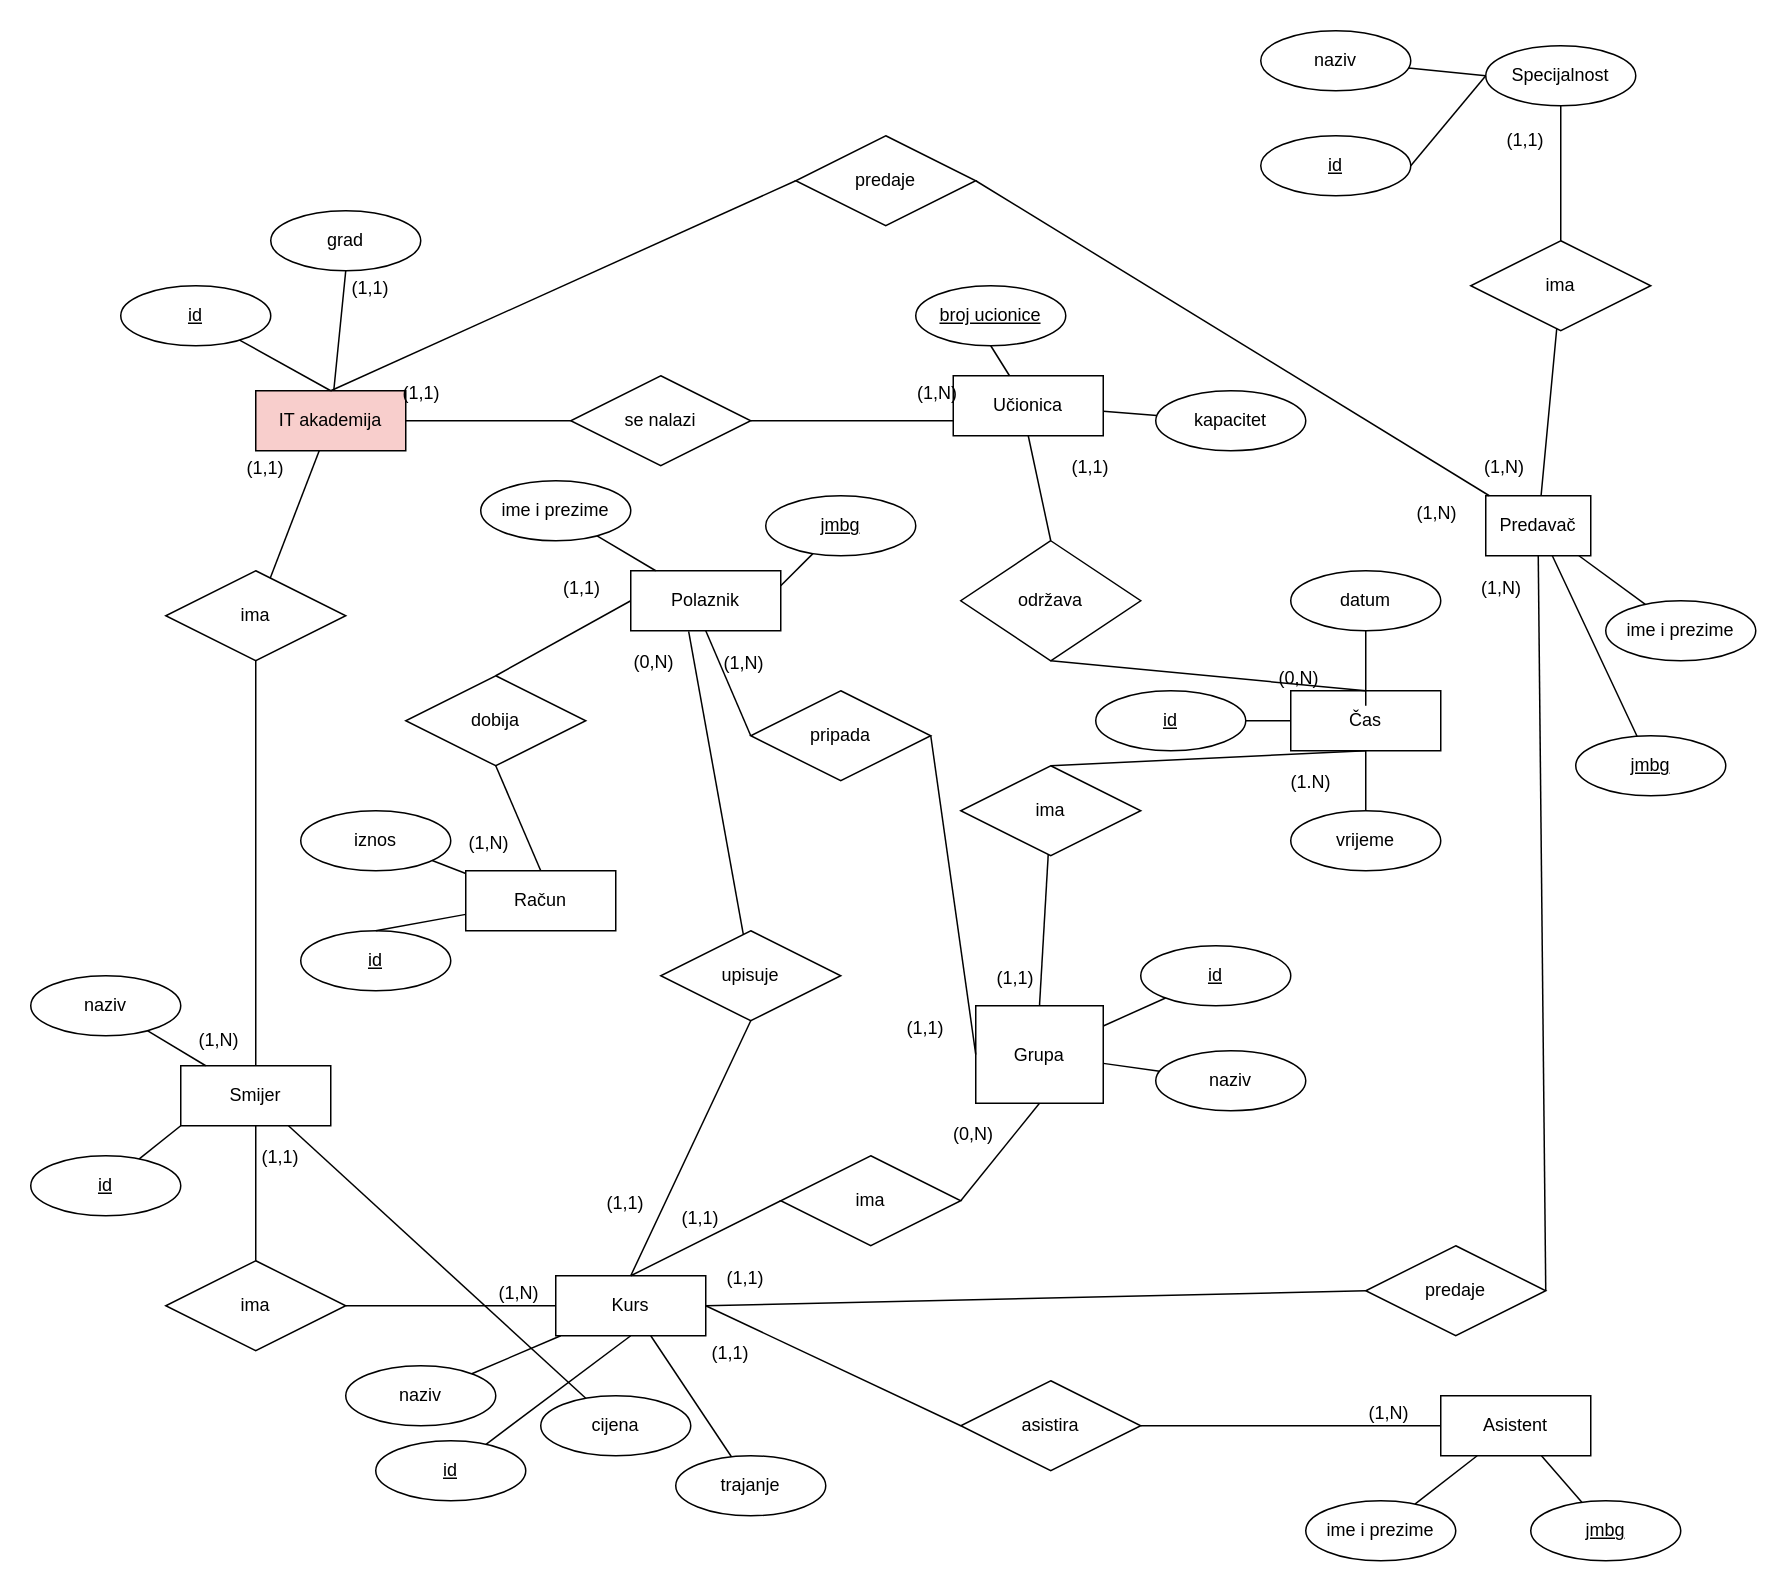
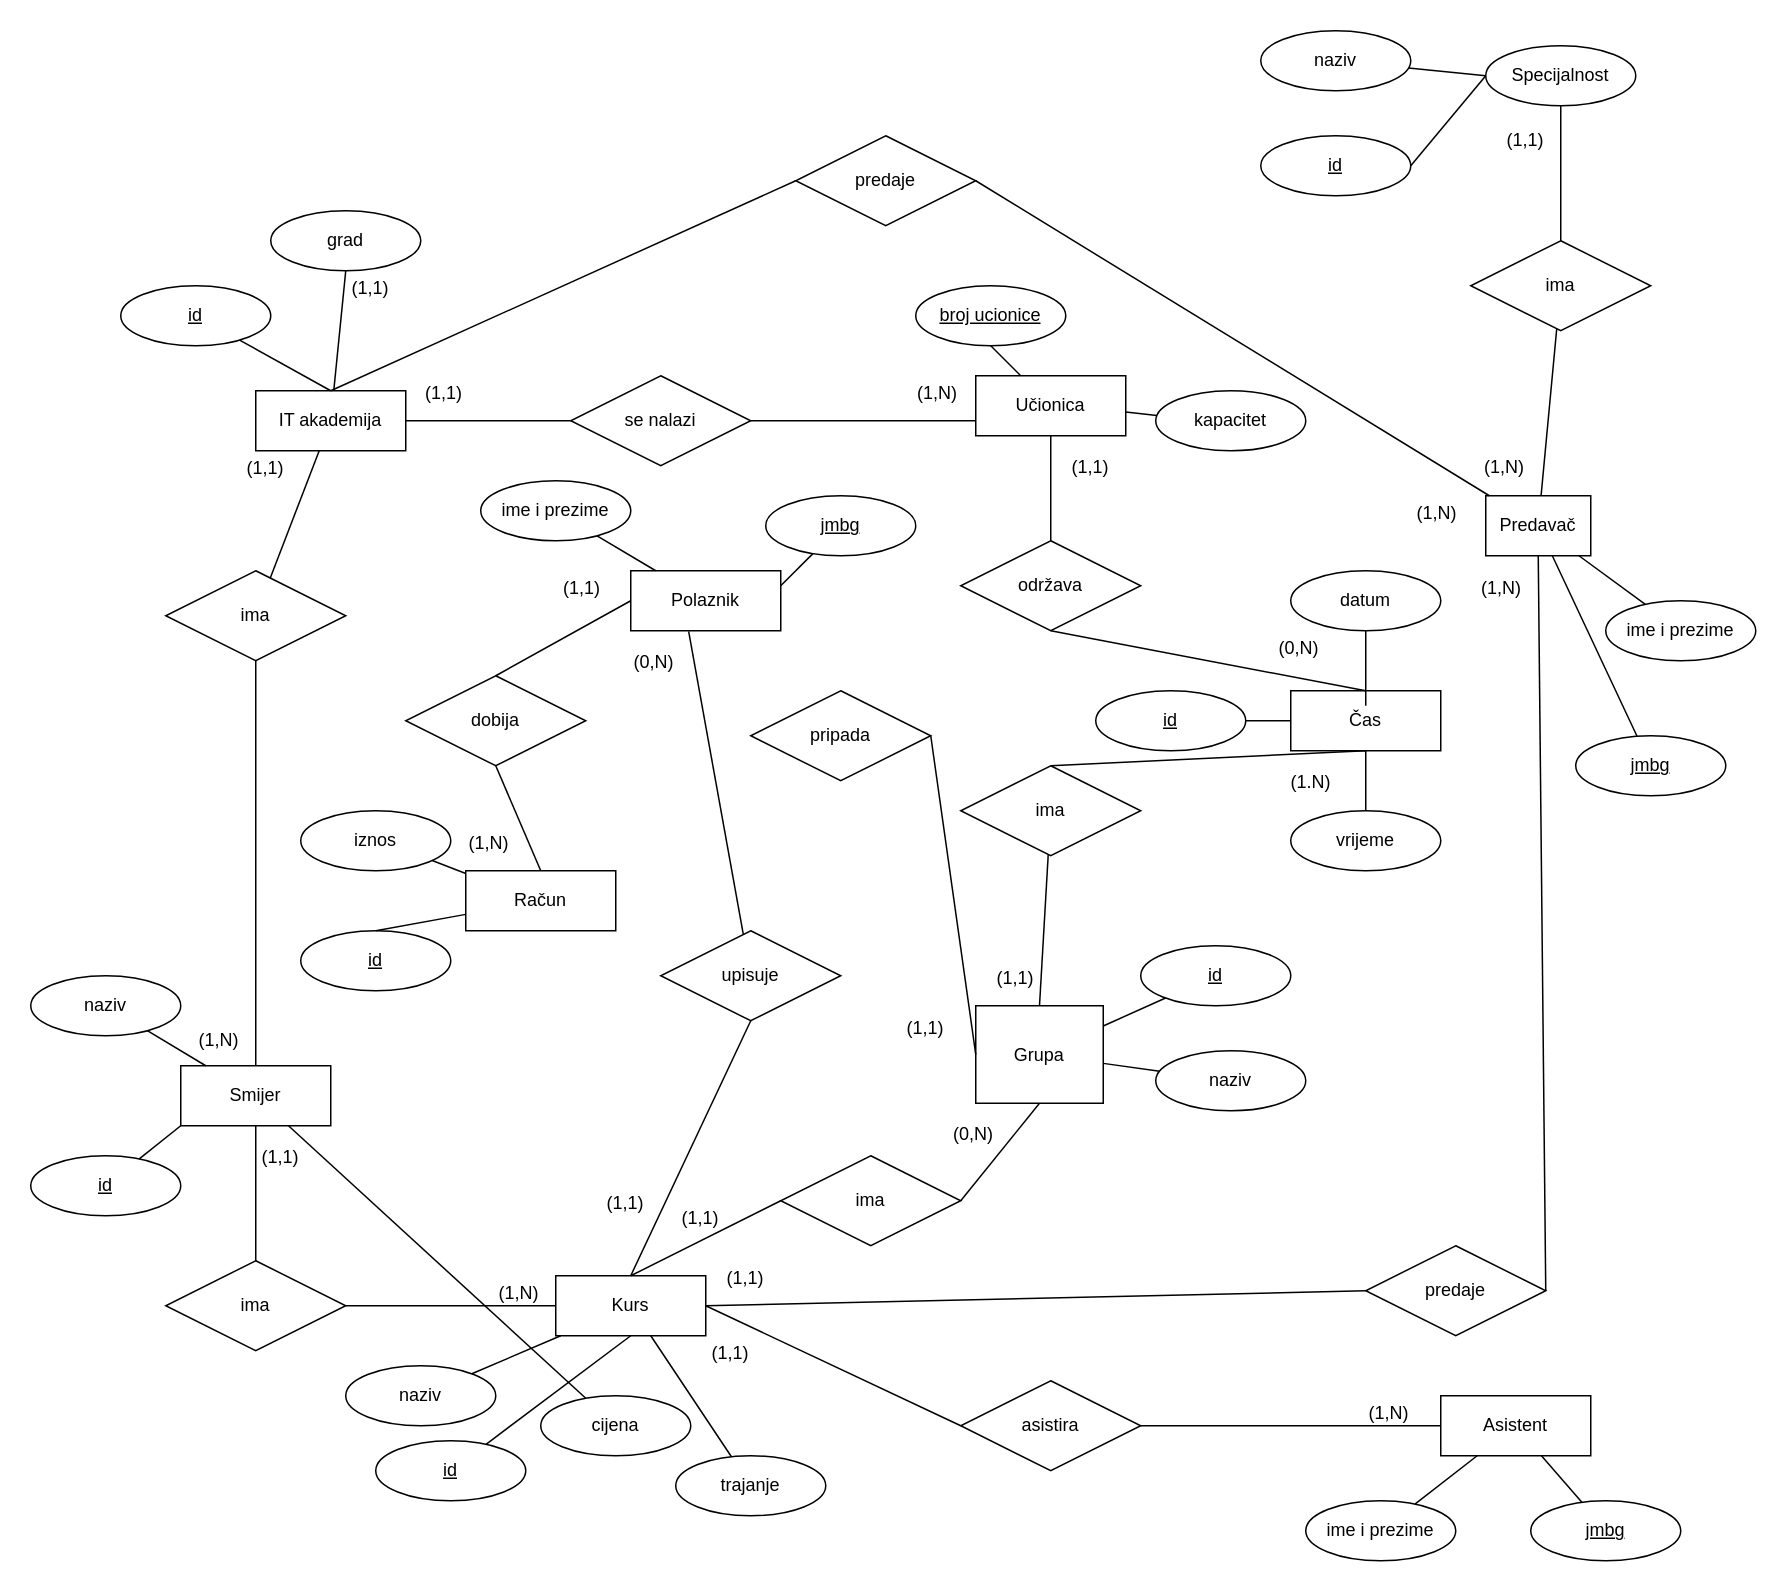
(1028, 406) -> (1051, 406)
(331, 421) -> (331, 421)
(1051, 601) -> (1051, 586)
(728, 683) -> none
